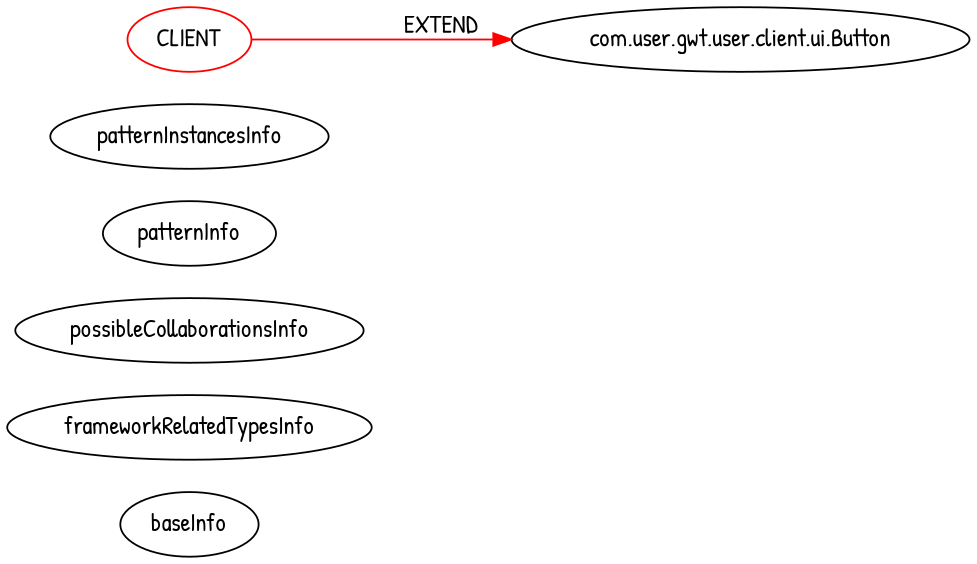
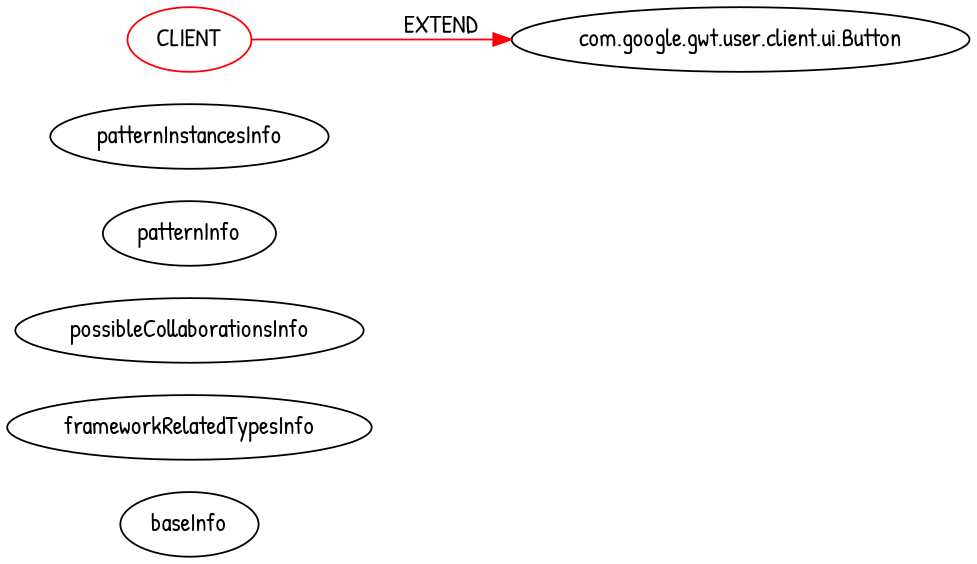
(741, 40) -> (741, 40)
